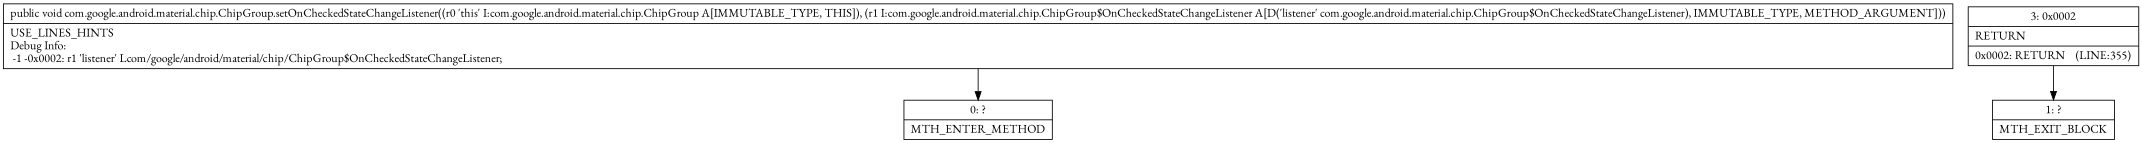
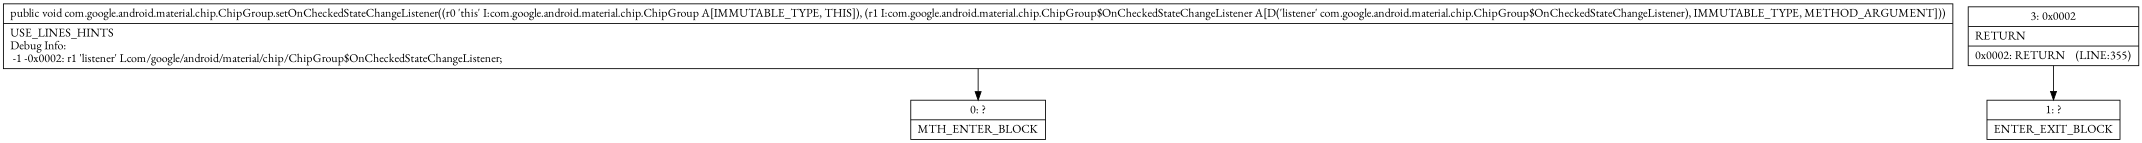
(978, 129) -> (978, 129)
(2053, 129) -> (2053, 129)
